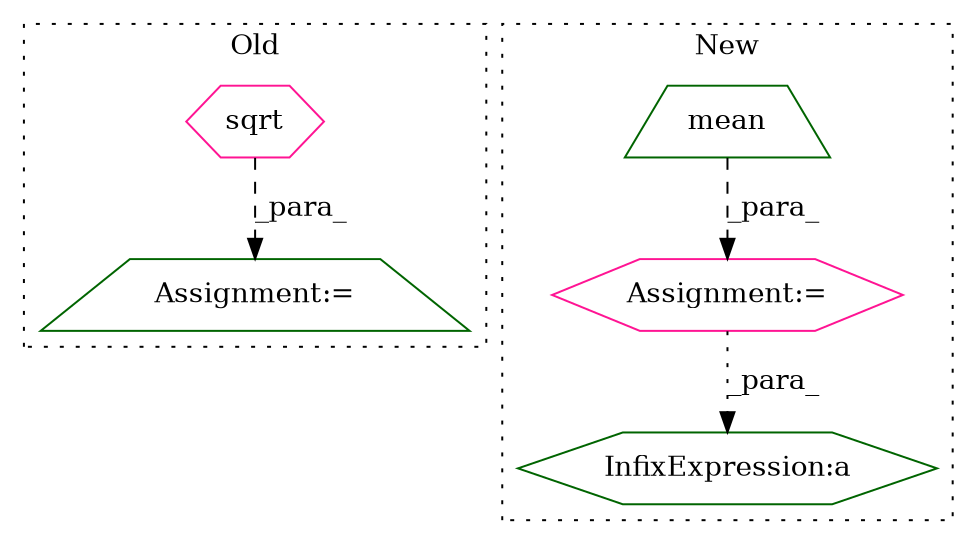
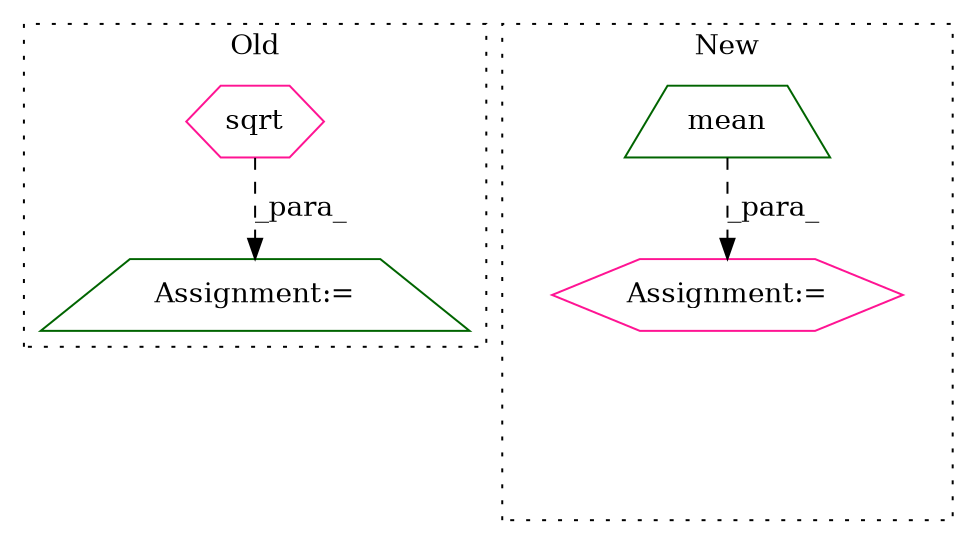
(727, 468) -> none
